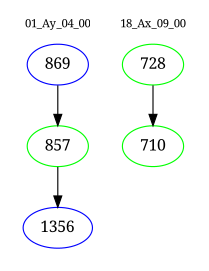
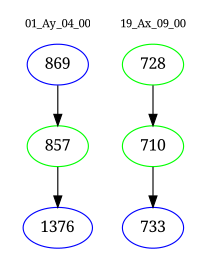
(153, 24) -> (153, 24)
(58, 228) -> (58, 228)
none -> (153, 228)
